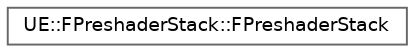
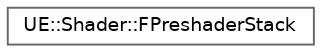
(207, 26) -> (161, 26)
